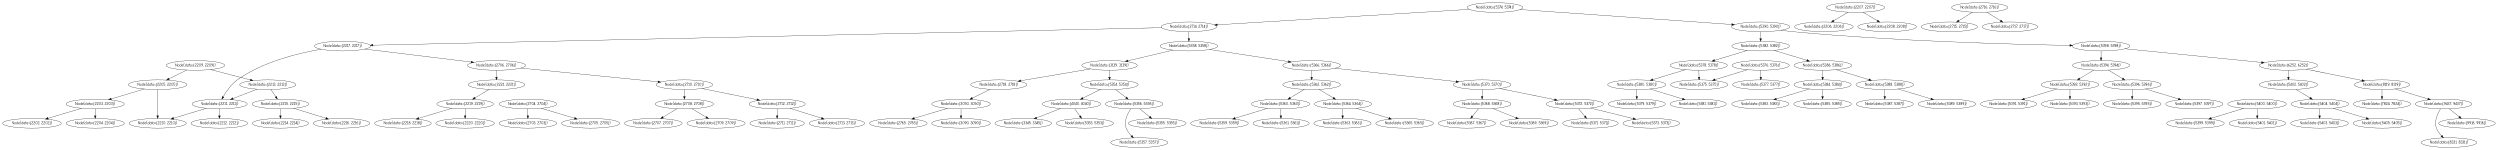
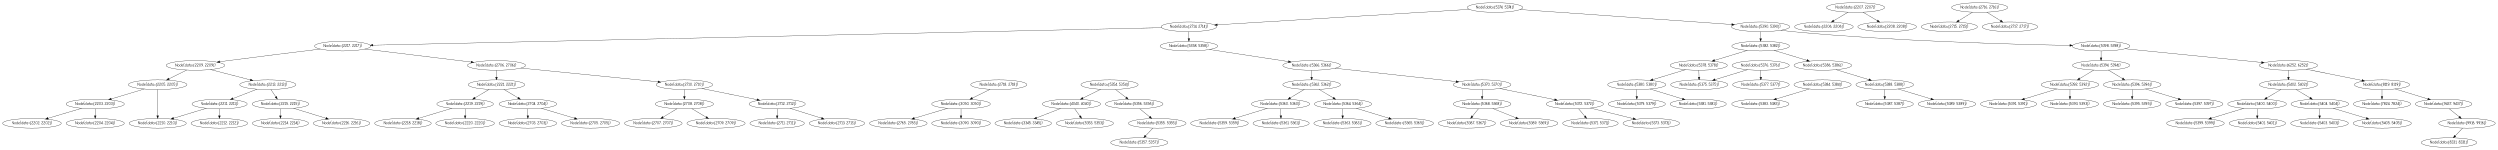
(267, 64) -> (270, 55)
(1110, 65) -> none
(1823, 74) -> none
none -> (511, 94)
none -> (2274, 94)
(1823, 104) -> none
(1125, 123) -> (1149, 132)
(2436, 123) -> (2459, 132)
